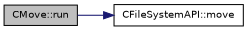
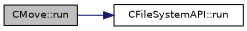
(179, 15) -> (179, 15)
